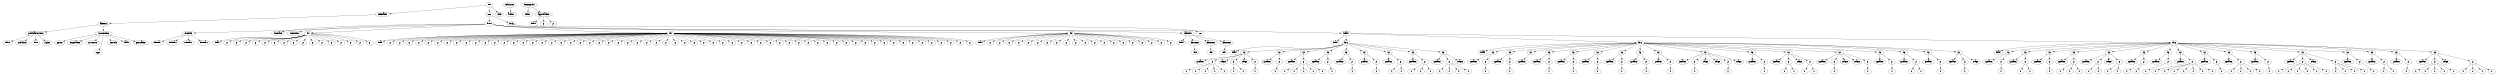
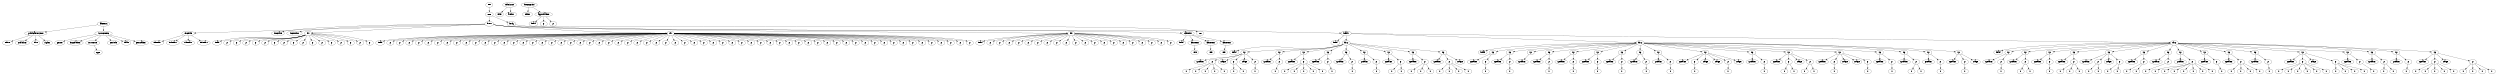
(494, 9) -> (505, 9)
(383, 14) -> none
(102, 42) -> (95, 47)
